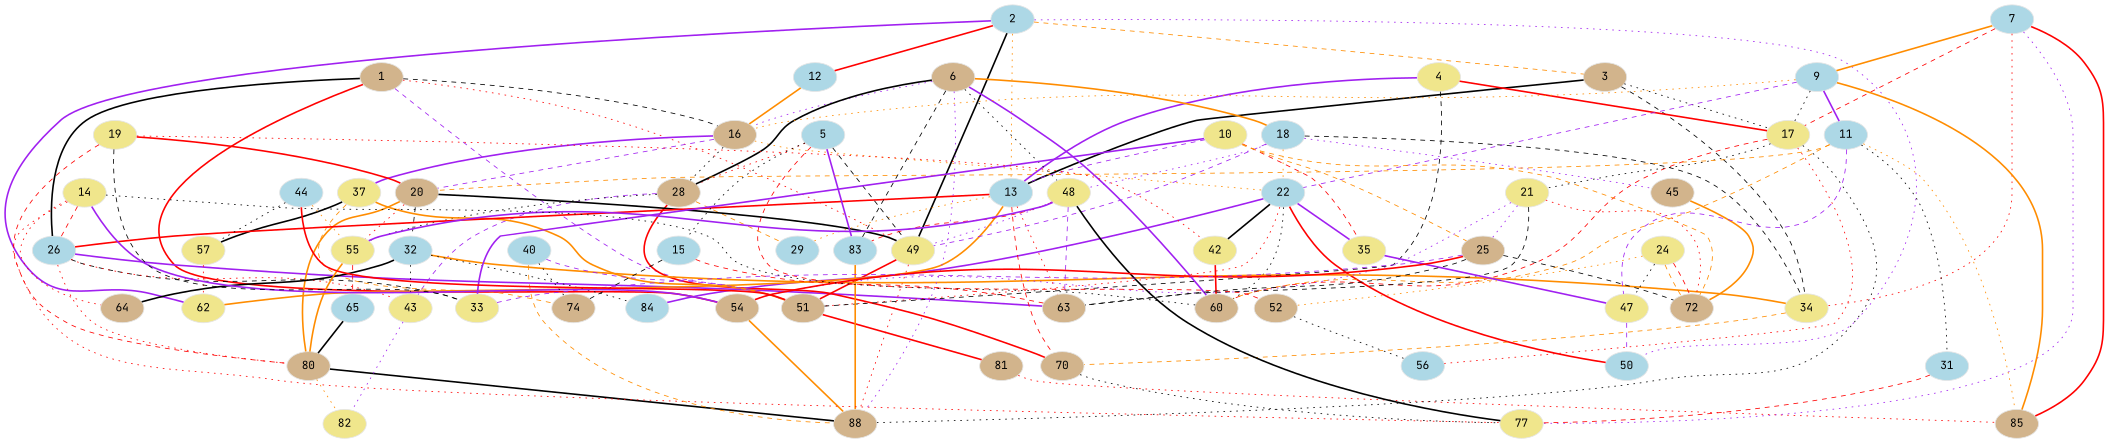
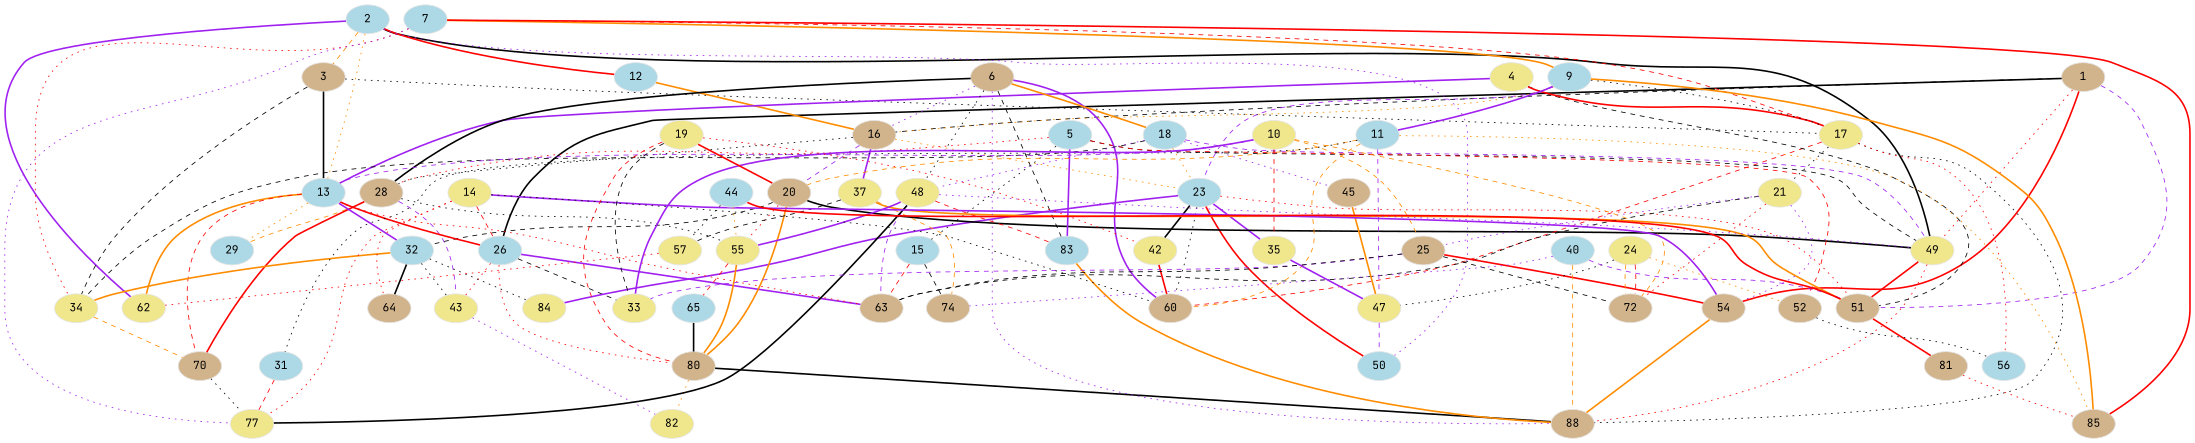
(1283, 193) -> (1199, 193)
none -> (365, 220)
(282, 222) -> (754, 223)
(1752, 243) -> (1364, 250)
(548, 275) -> (1247, 286)
(647, 308) -> (544, 308)
